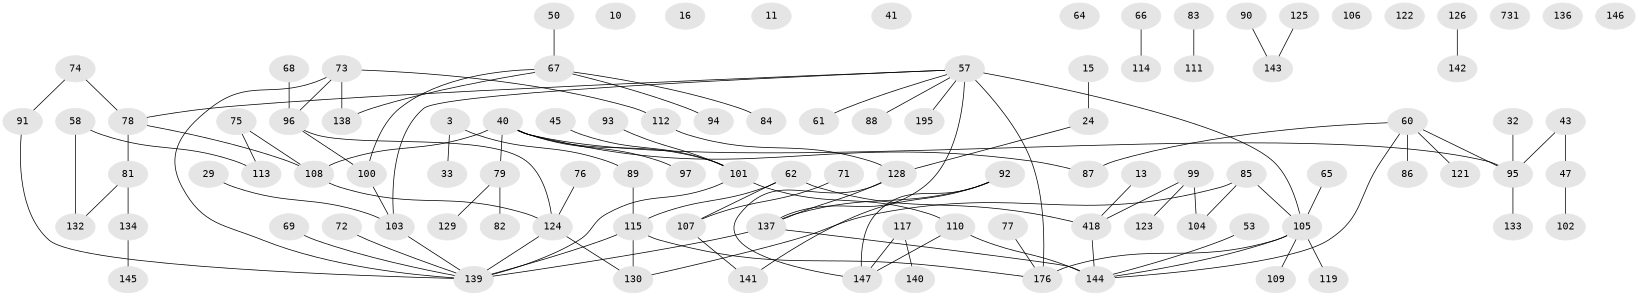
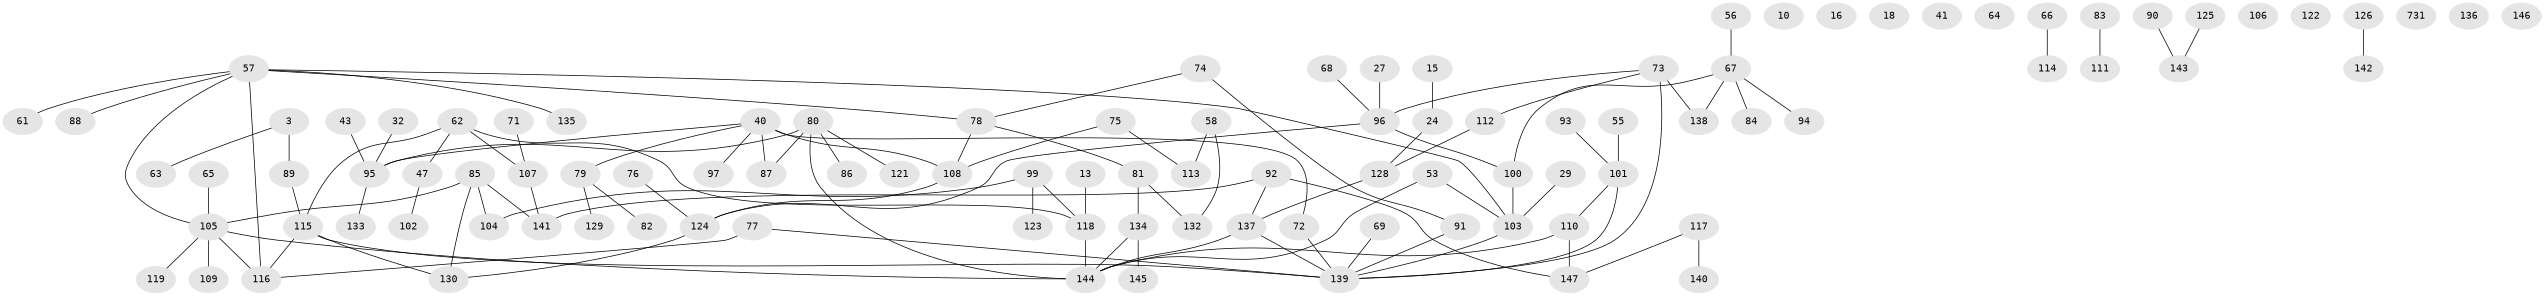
(554, 16) -> (1731, 16)
(771, 16) -> (1889, 16)
none -> (1380, 69)
(556, 122) -> (1618, 122)
(924, 122) -> (567, 122)
(1408, 122) -> (813, 122)
(621, 148) -> (1080, 138)
(1566, 148) -> (440, 147)
(447, 174) -> (156, 174)
(921, 189) -> none
none -> (508, 201)
none -> (1473, 201)
(739, 216) -> none
(1091, 227) -> (1085, 227)
(513, 253) -> (1046, 253)
none -> (1112, 253)
(1042, 280) -> (261, 280)
